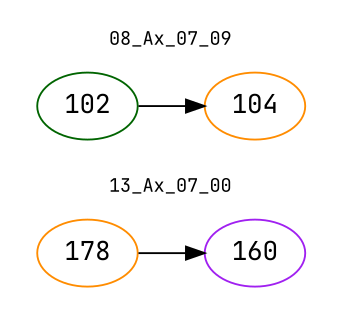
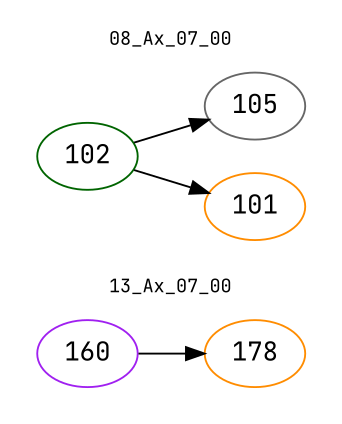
(171, 40) -> (171, 40)
(255, 106) -> (255, 207)
none -> (255, 106)
(162, 253) -> (162, 354)
